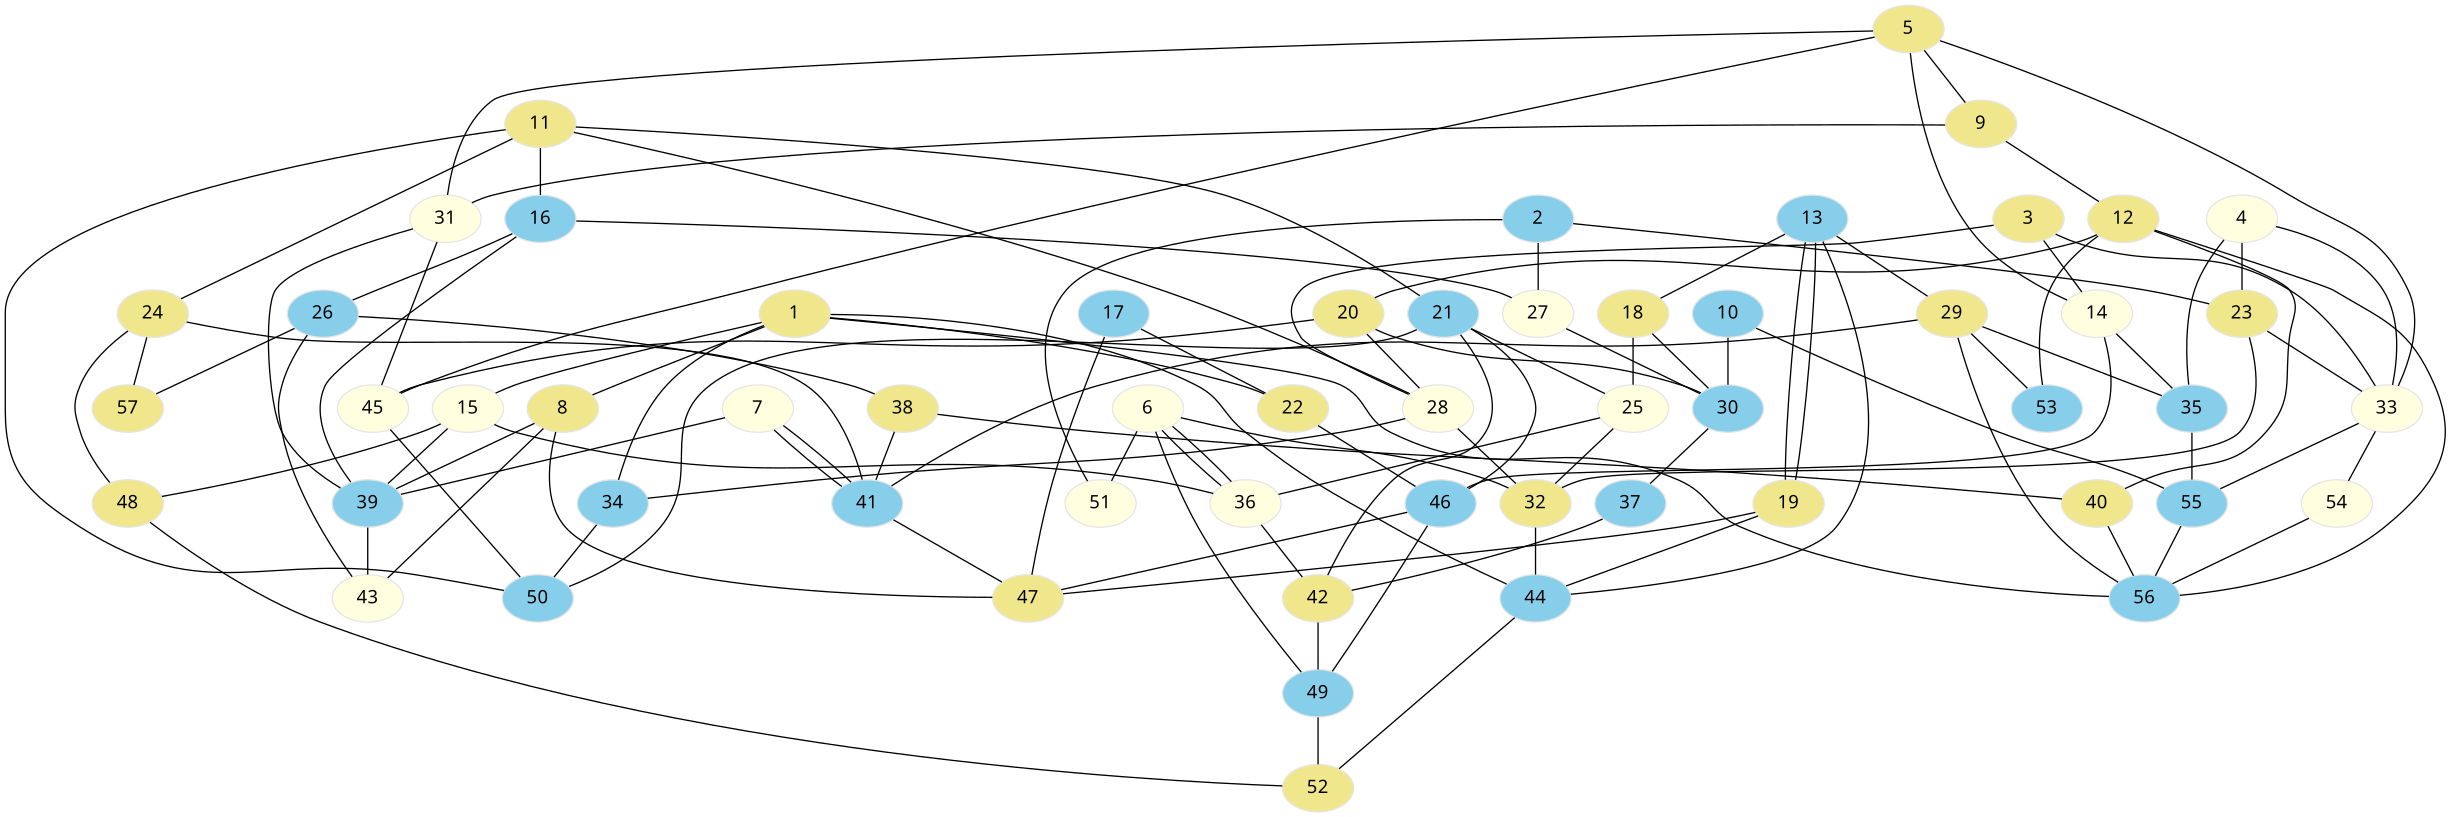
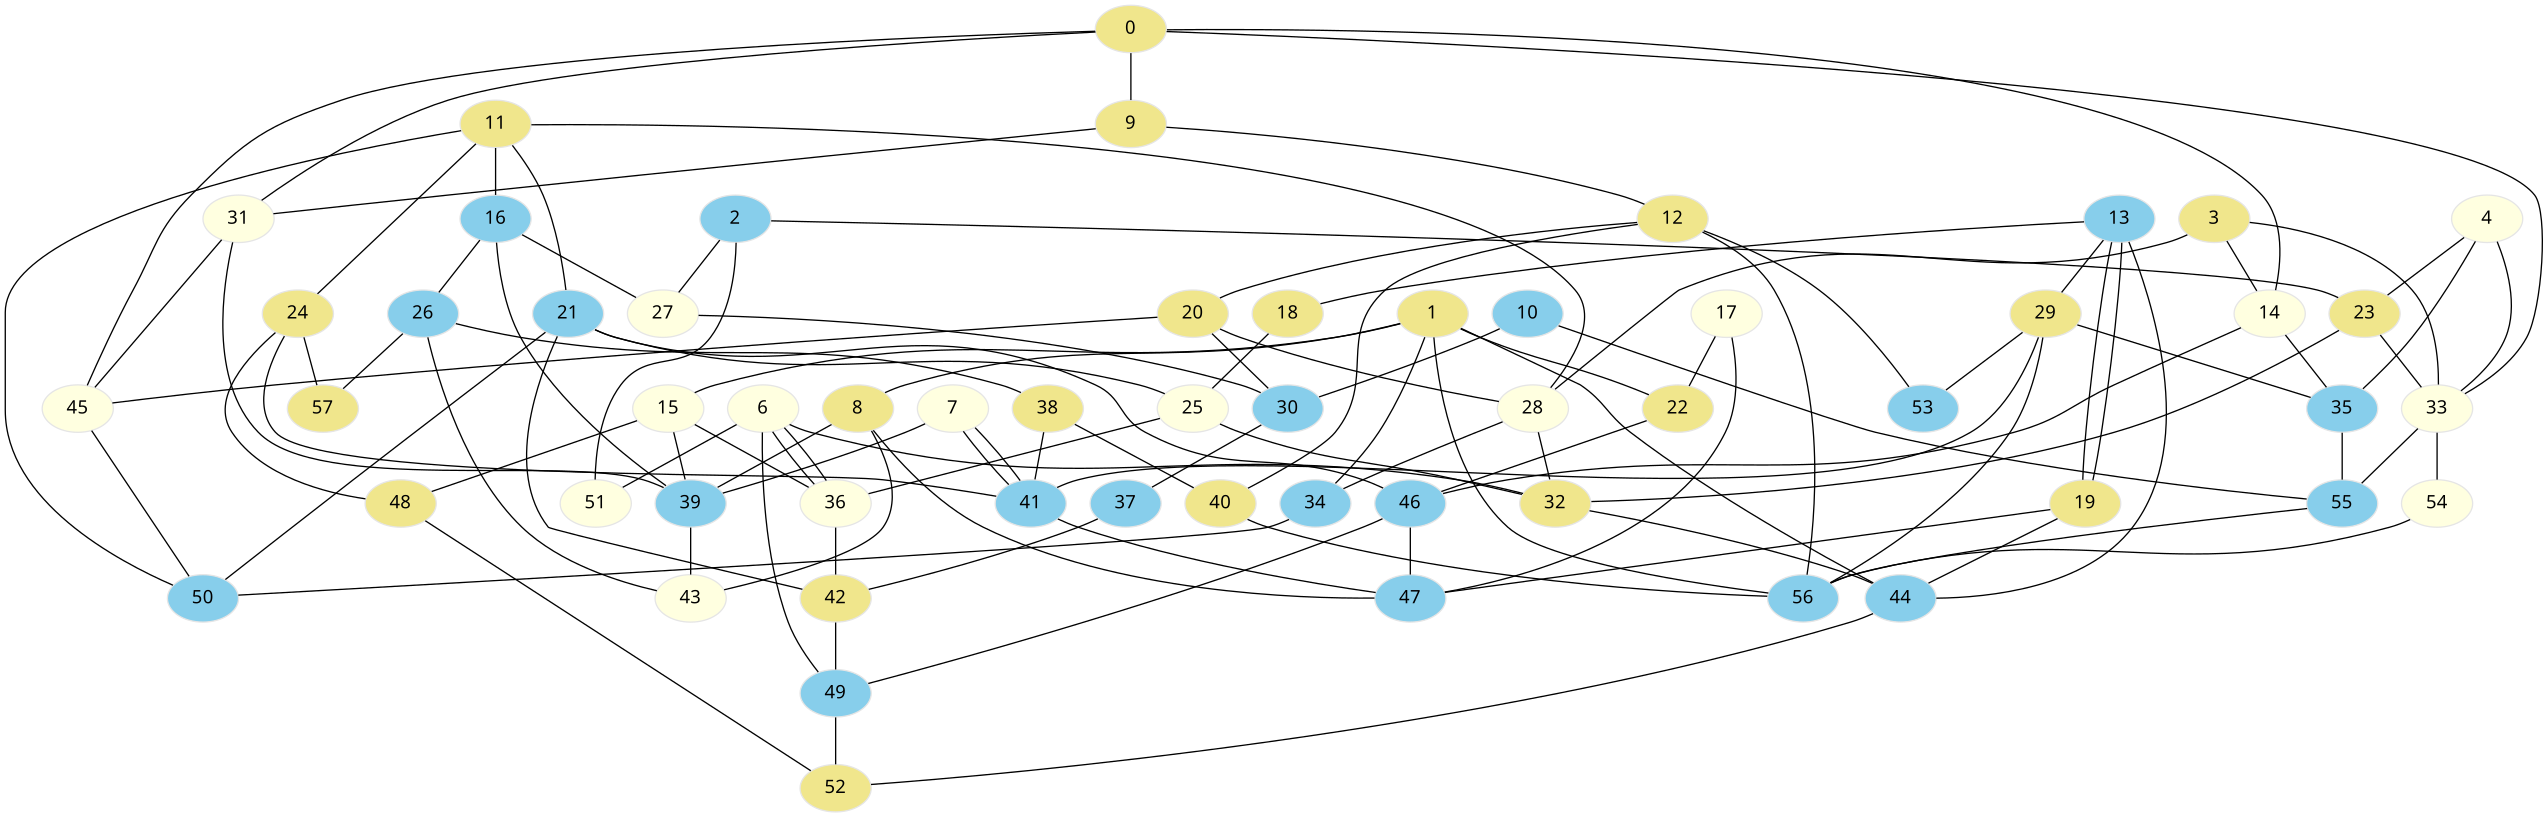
(1909, 29) -> (1131, 29)
(1114, 314) -> (1727, 314)
(1680, 361) -> none
(1028, 598) -> (1410, 598)
